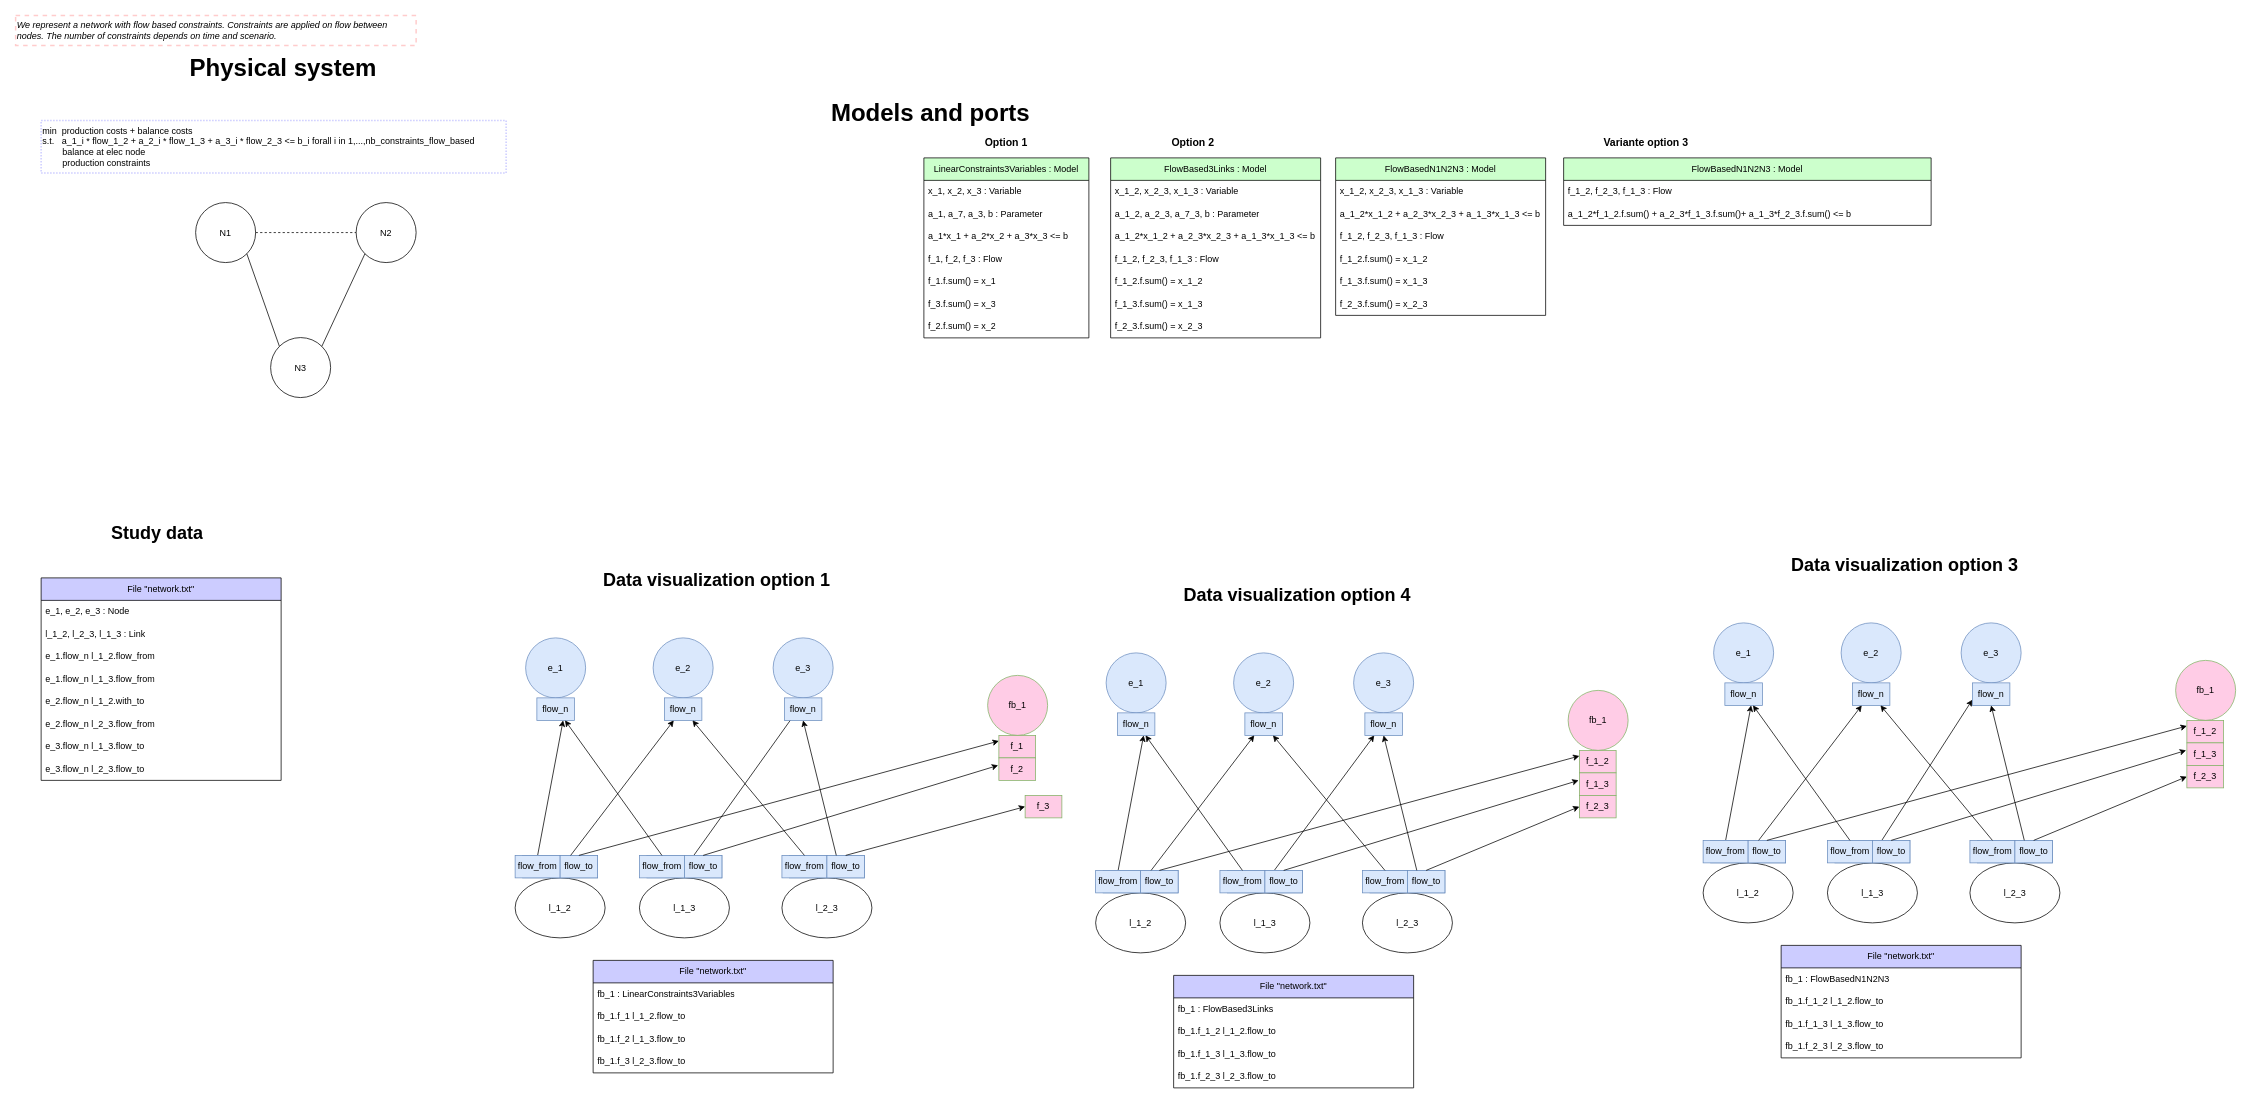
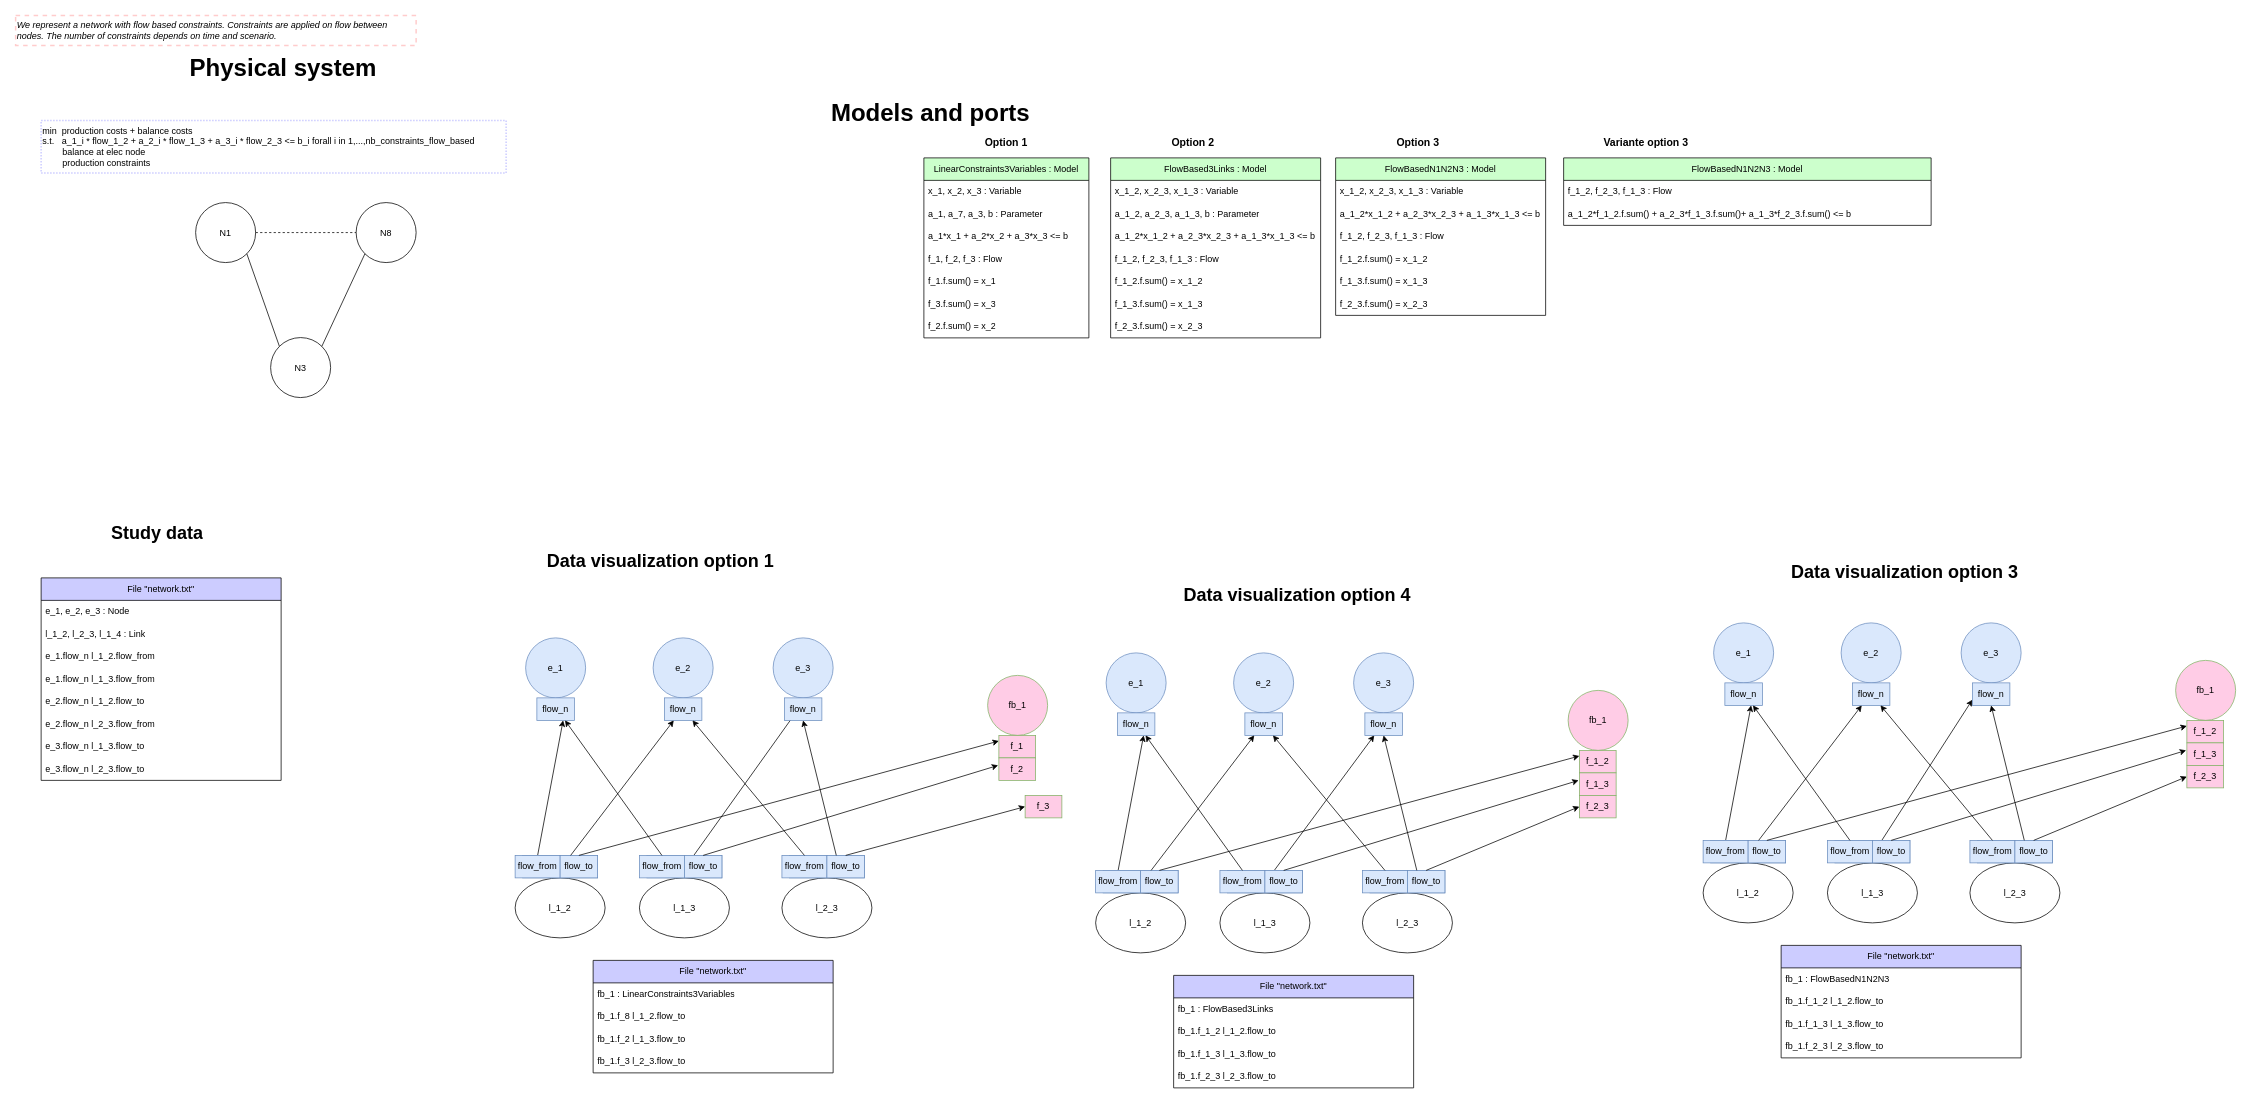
none -> (1418, 143)
(1190, 214) -> (1190, 214)
(386, 233) -> (386, 233)
(1905, 563) -> (1905, 570)
(717, 578) -> (660, 559)
(98, 634) -> (98, 634)
(99, 702) -> (99, 702)
(647, 1017) -> (647, 1017)
